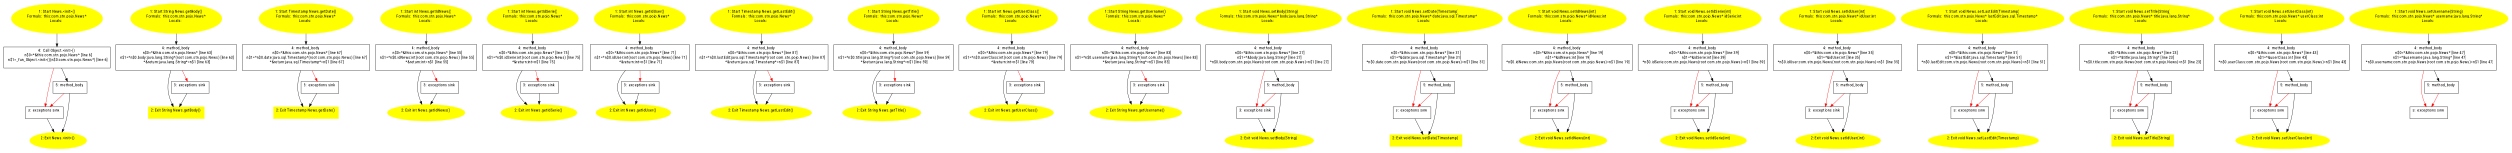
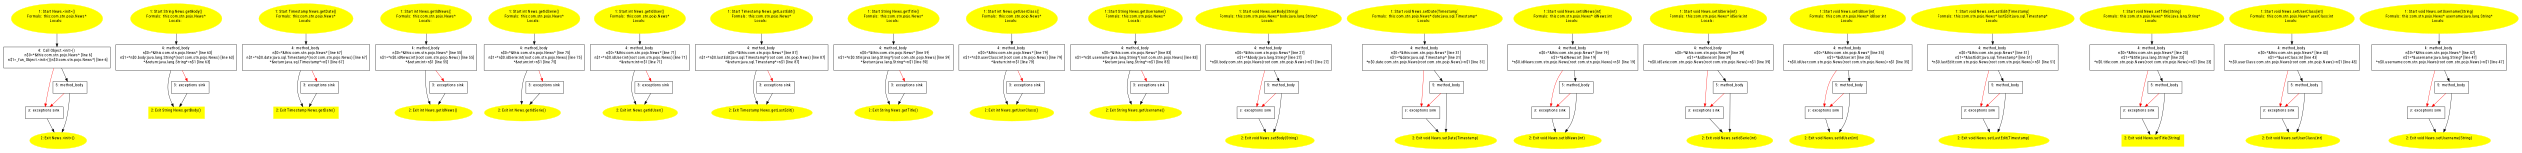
(1426, 141) -> (1446, 141)
none -> (2440, 141)
